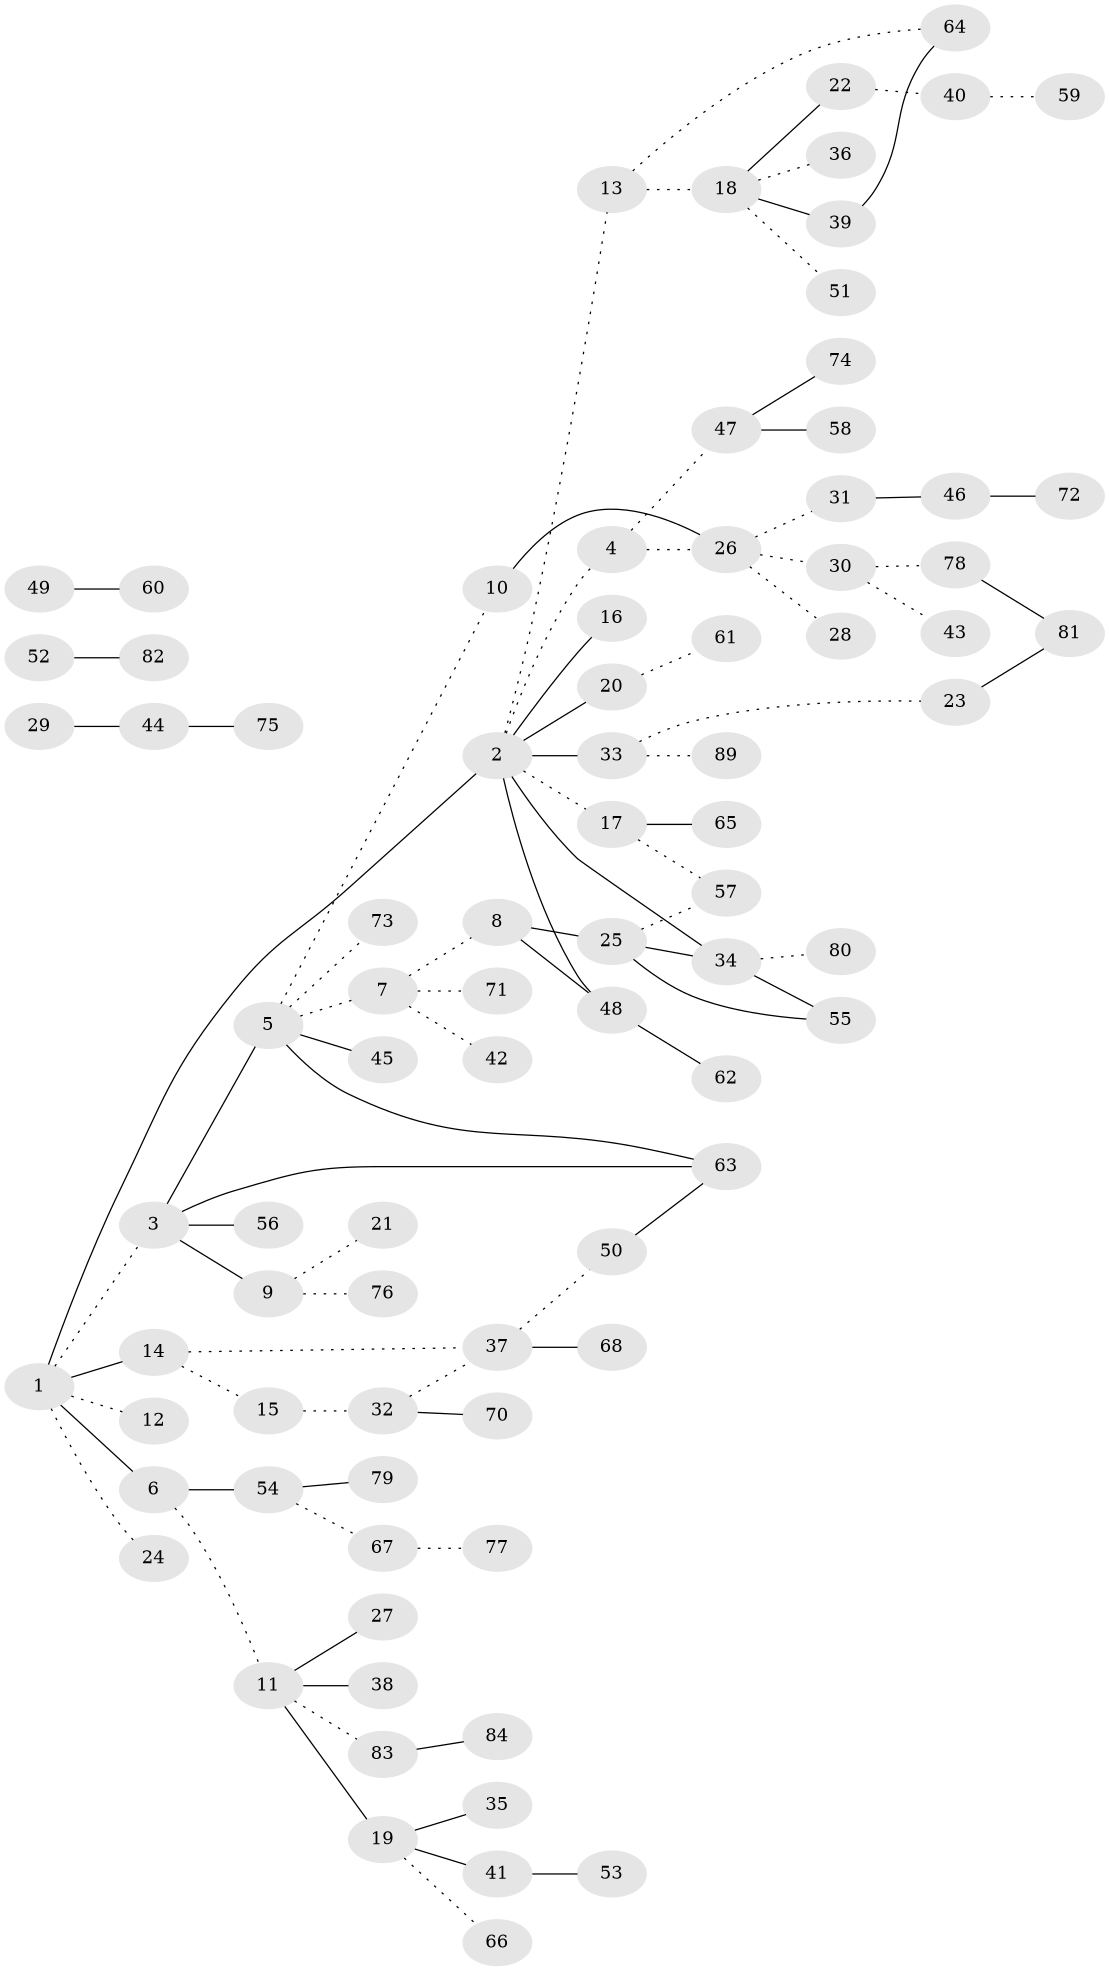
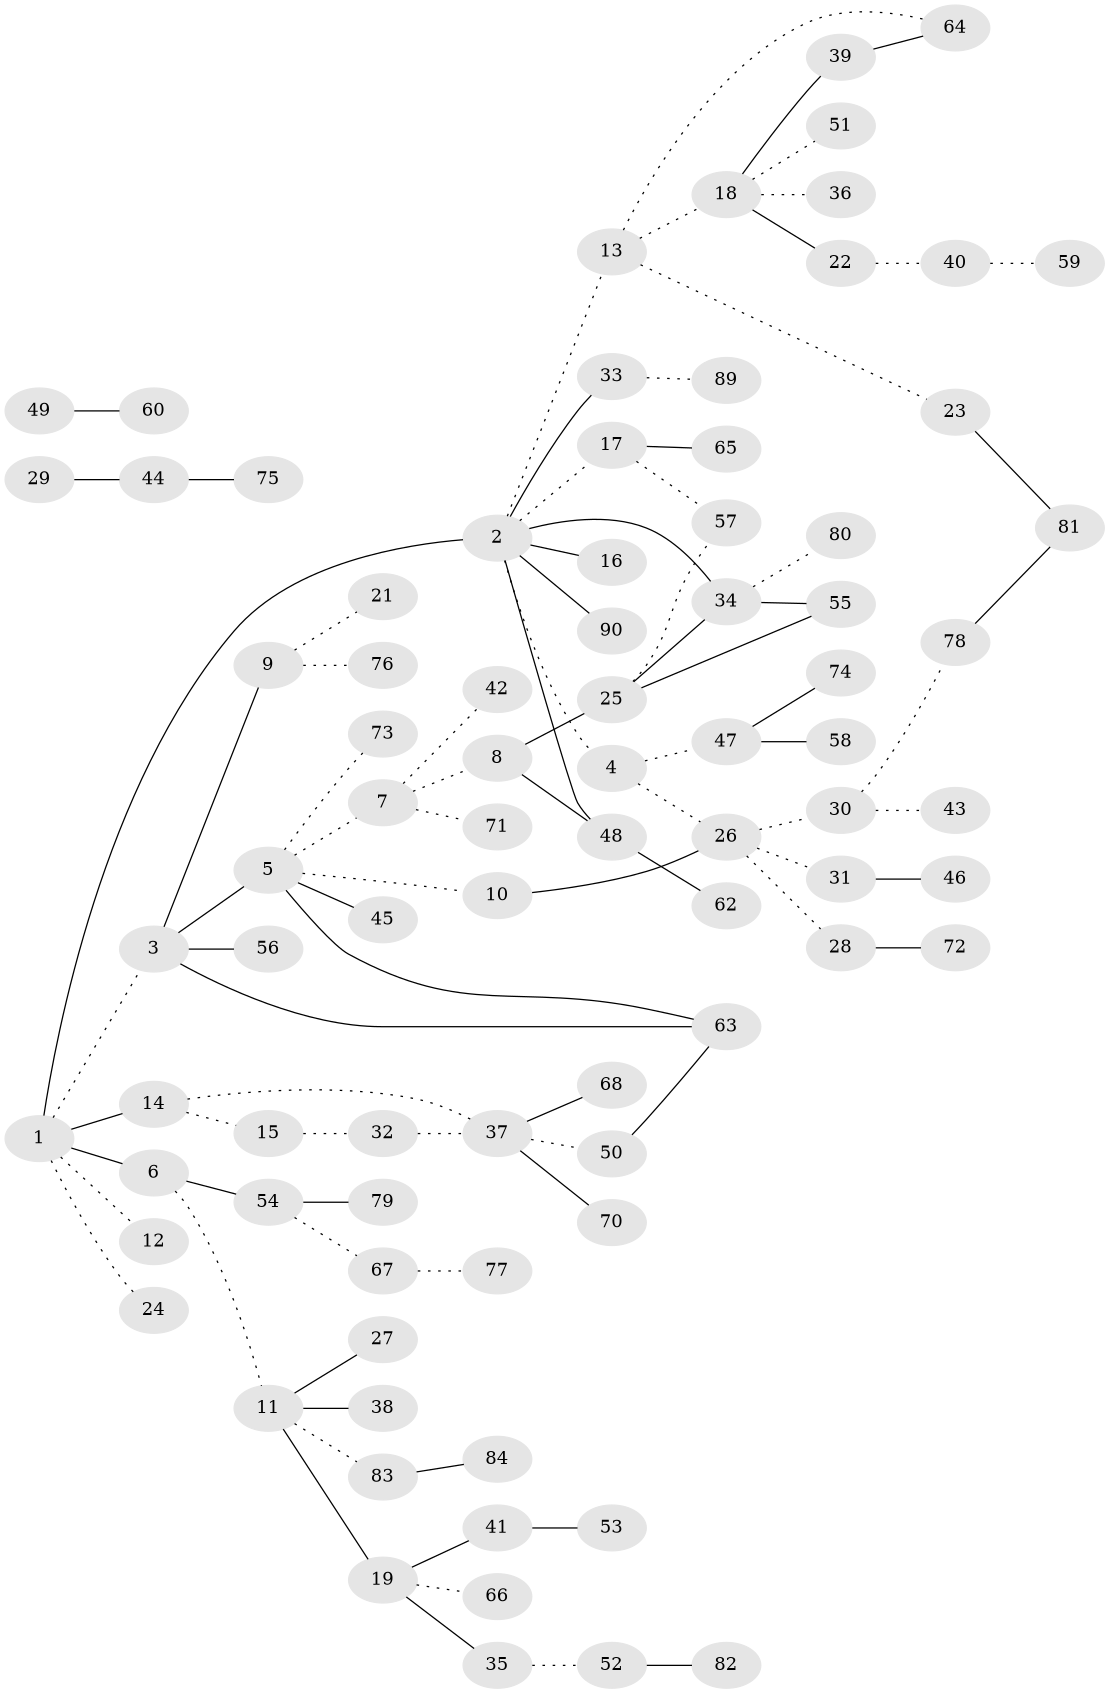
(1013, 496) -> (898, 948)
(726, 639) -> none
(612, 687) -> (612, 631)
(778, 707) -> (784, 332)
(440, 1413) -> (555, 1178)
none -> (555, 1665)
